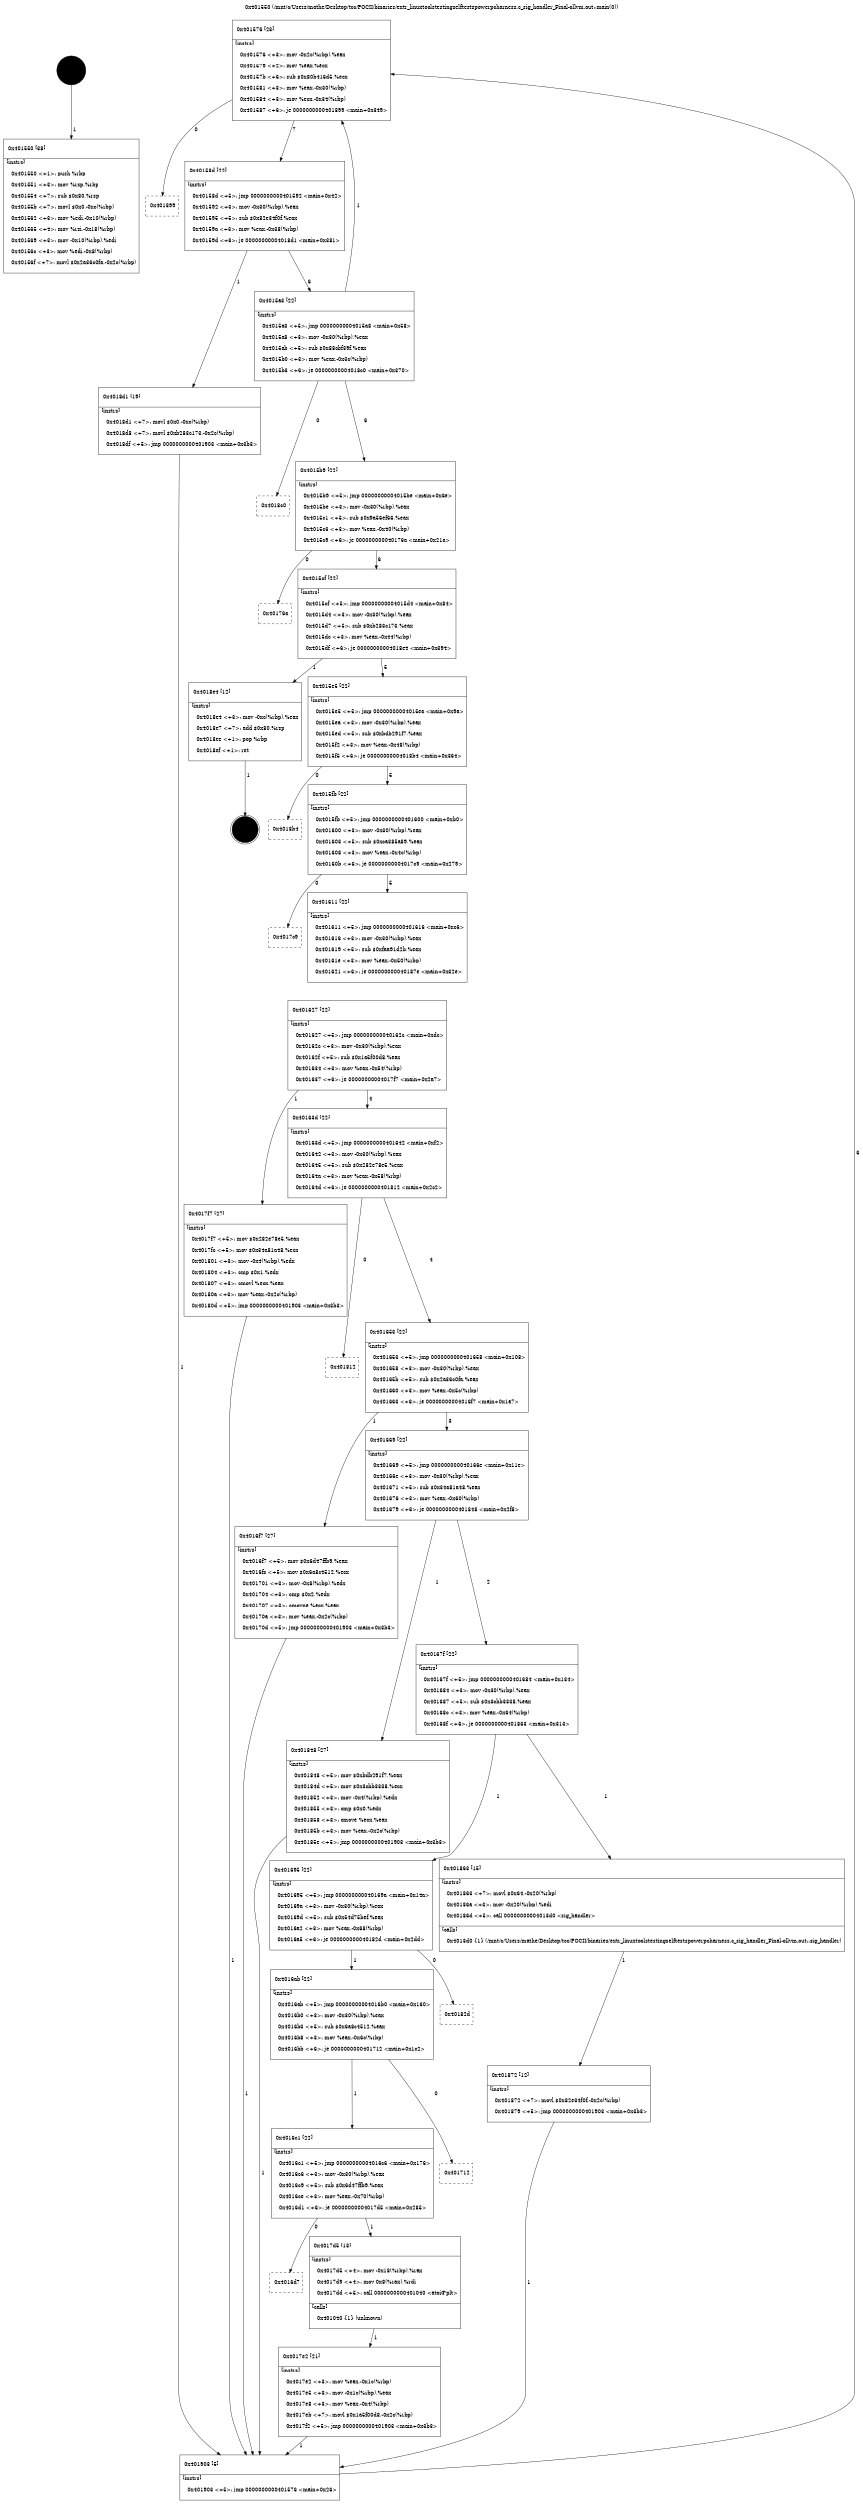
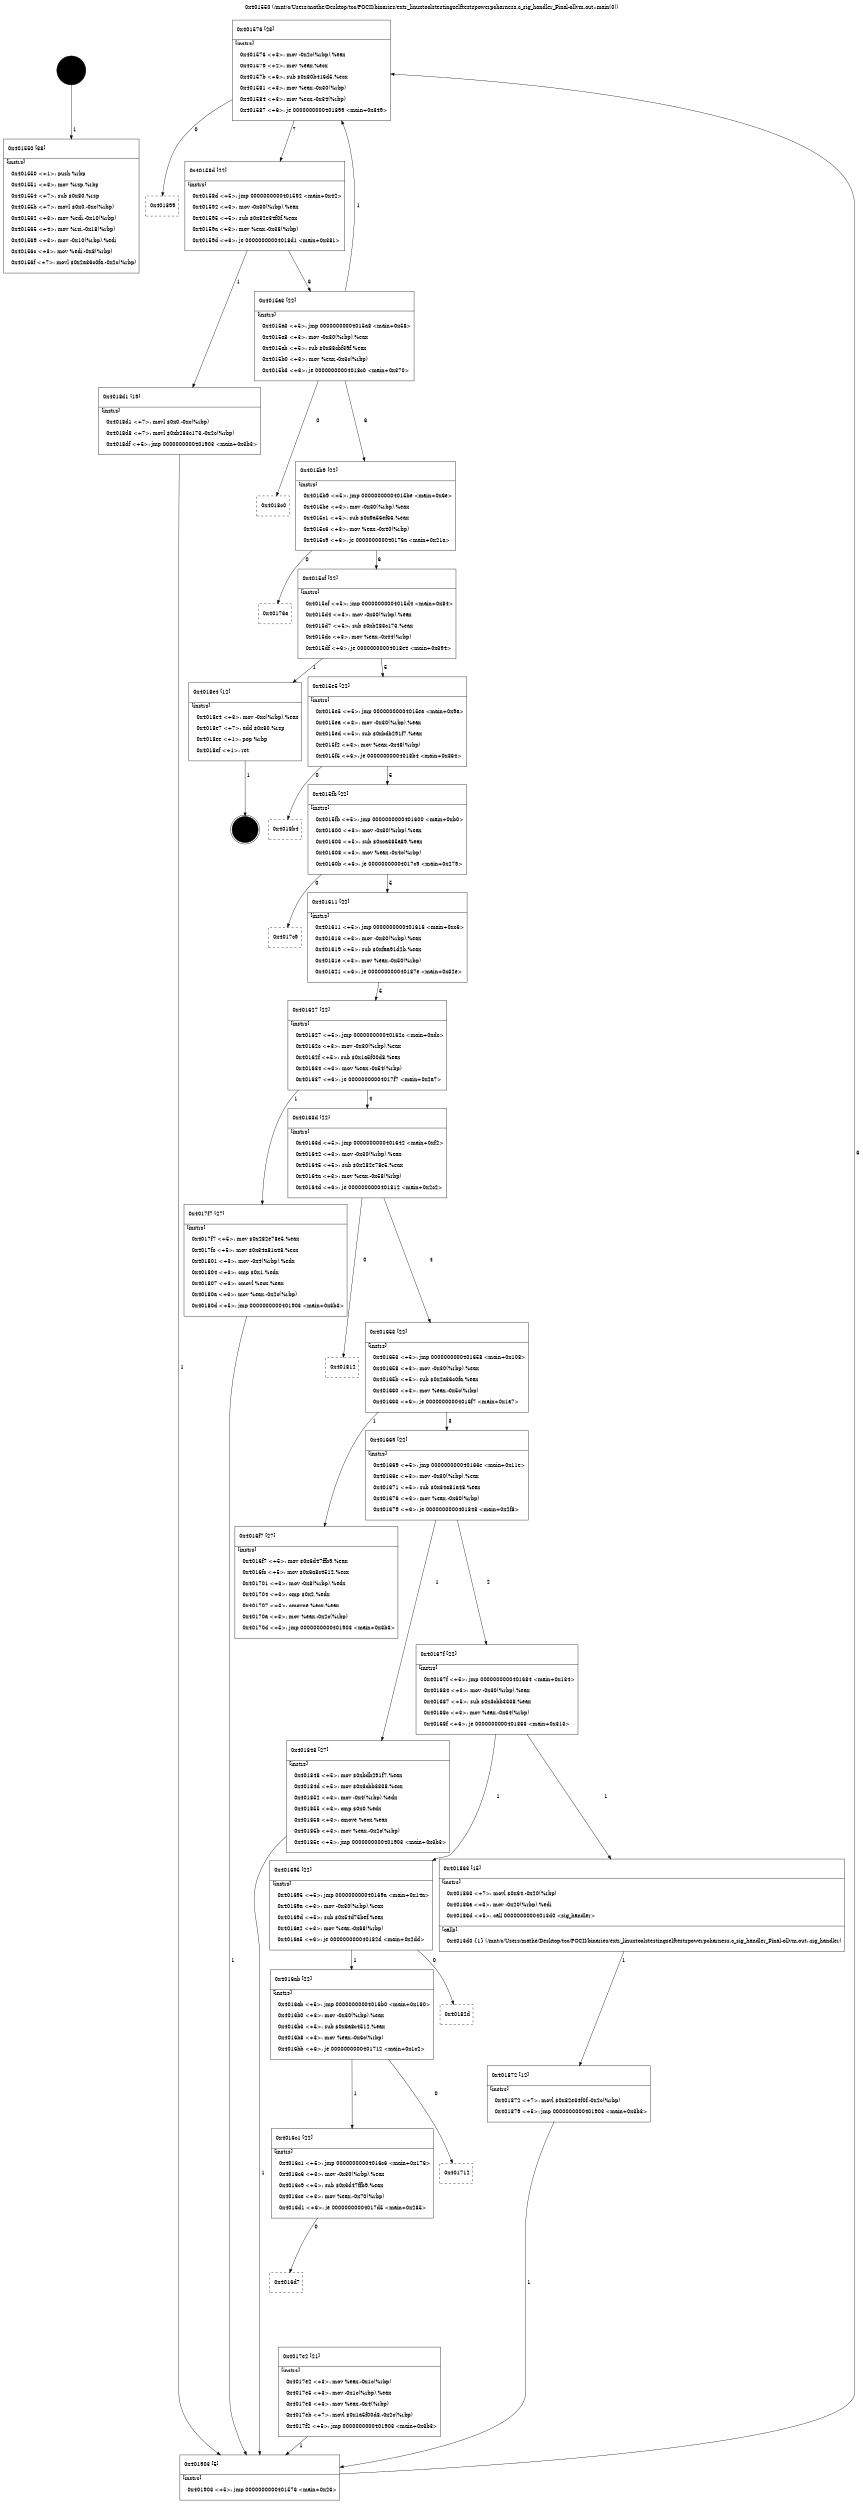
none -> (378, 990)
(243, 2042) -> none
(385, 2283) -> none
